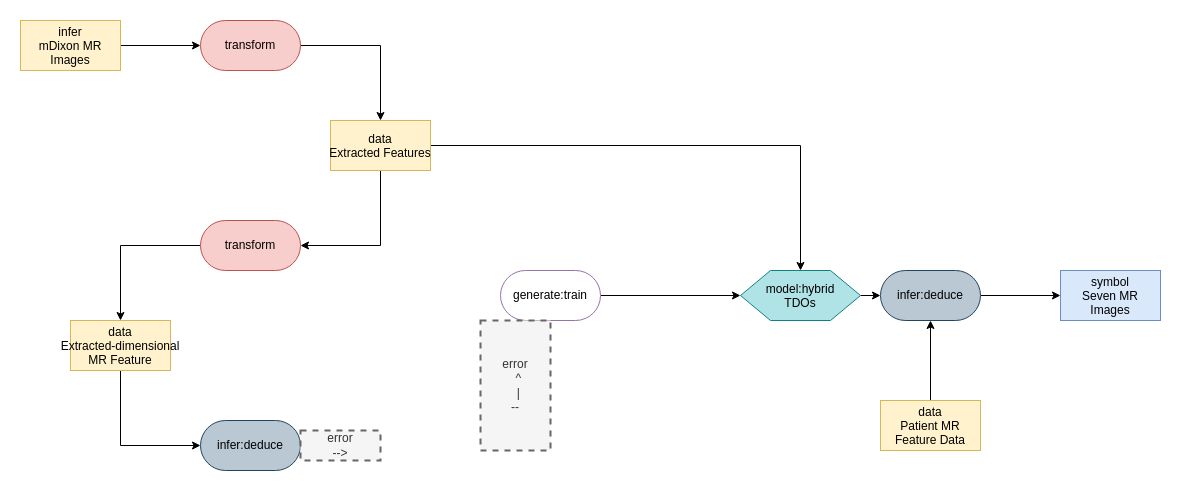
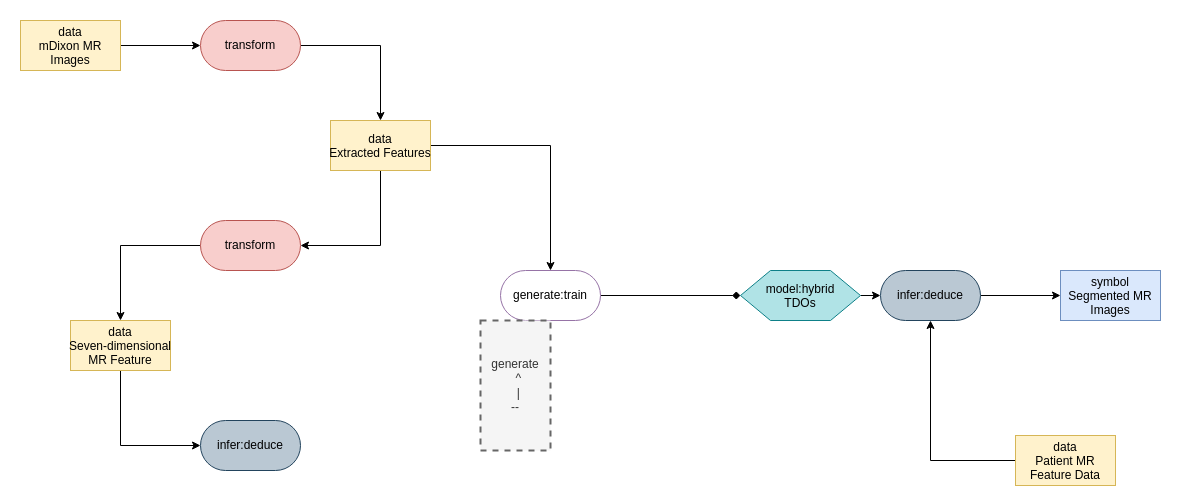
(70, 32) -> (70, 32)
(733, 146) -> (551, 203)
(1110, 282) -> (1110, 282)
(732, 296) -> (731, 296)
(120, 332) -> (120, 332)
(516, 386) -> (516, 386)
(931, 426) -> (1066, 461)
(341, 446) -> none
